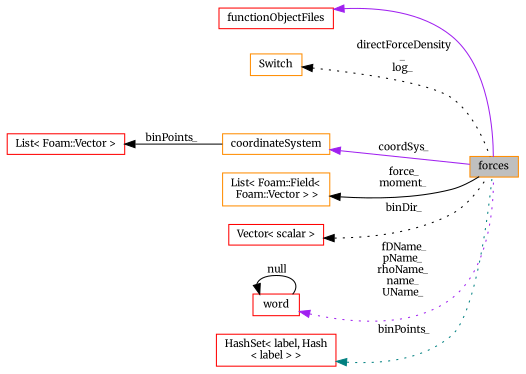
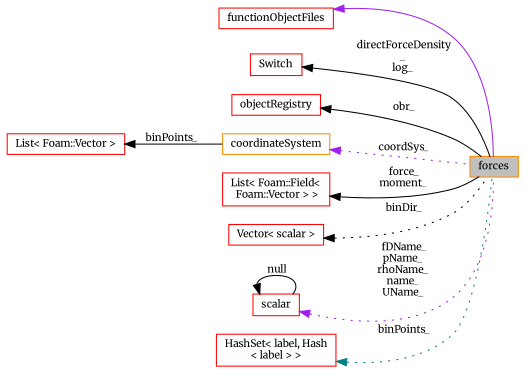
(276, 65) -> (276, 65)
(418, 85) -> (418, 85)
none -> (276, 105)
(405, 158) -> (405, 158)
(276, 189) -> (276, 189)
(276, 305) -> (276, 305)
